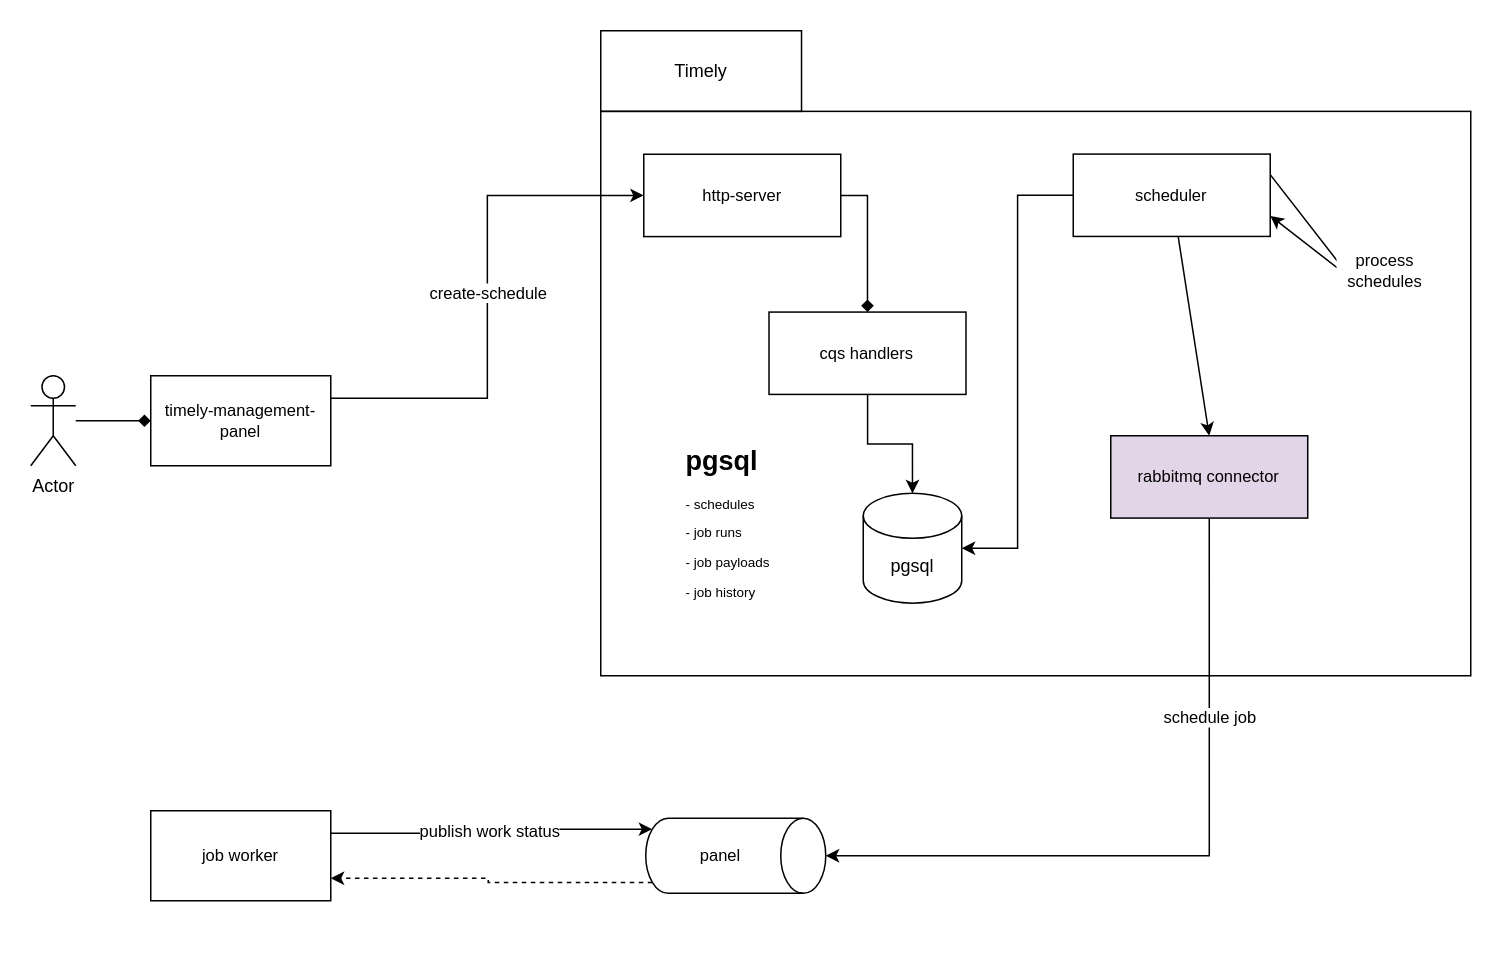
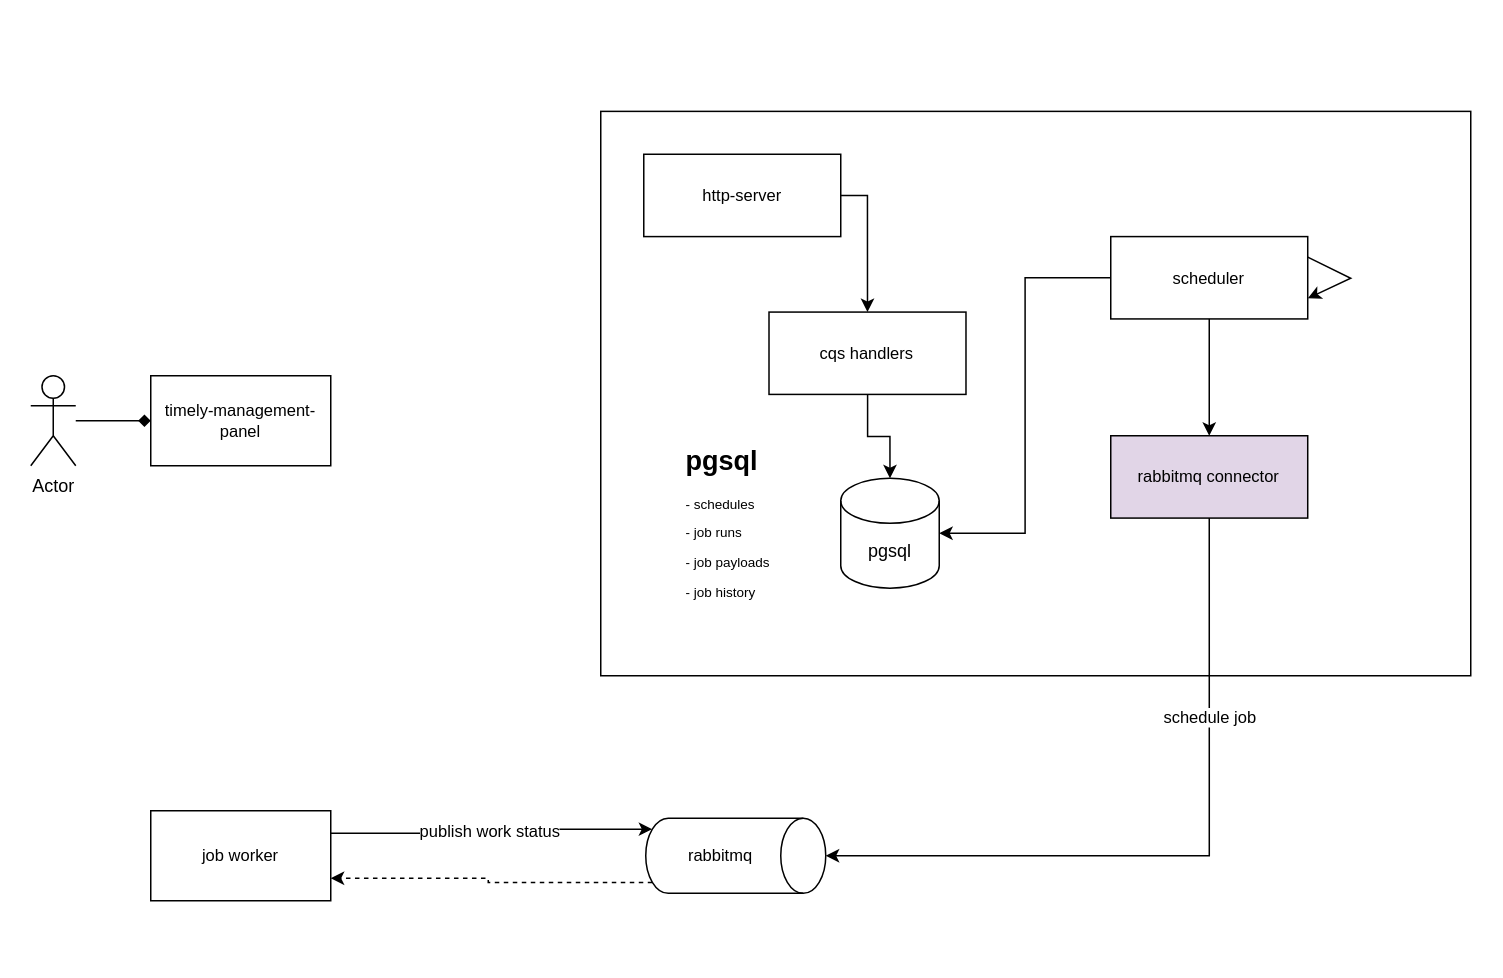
(701, 71) -> none
(1172, 195) -> (1209, 278)
(1385, 271) -> none
(867, 299) -> (867, 300)
(487, 302) -> none
(912, 548) -> (890, 533)
(721, 856) -> (721, 856)
